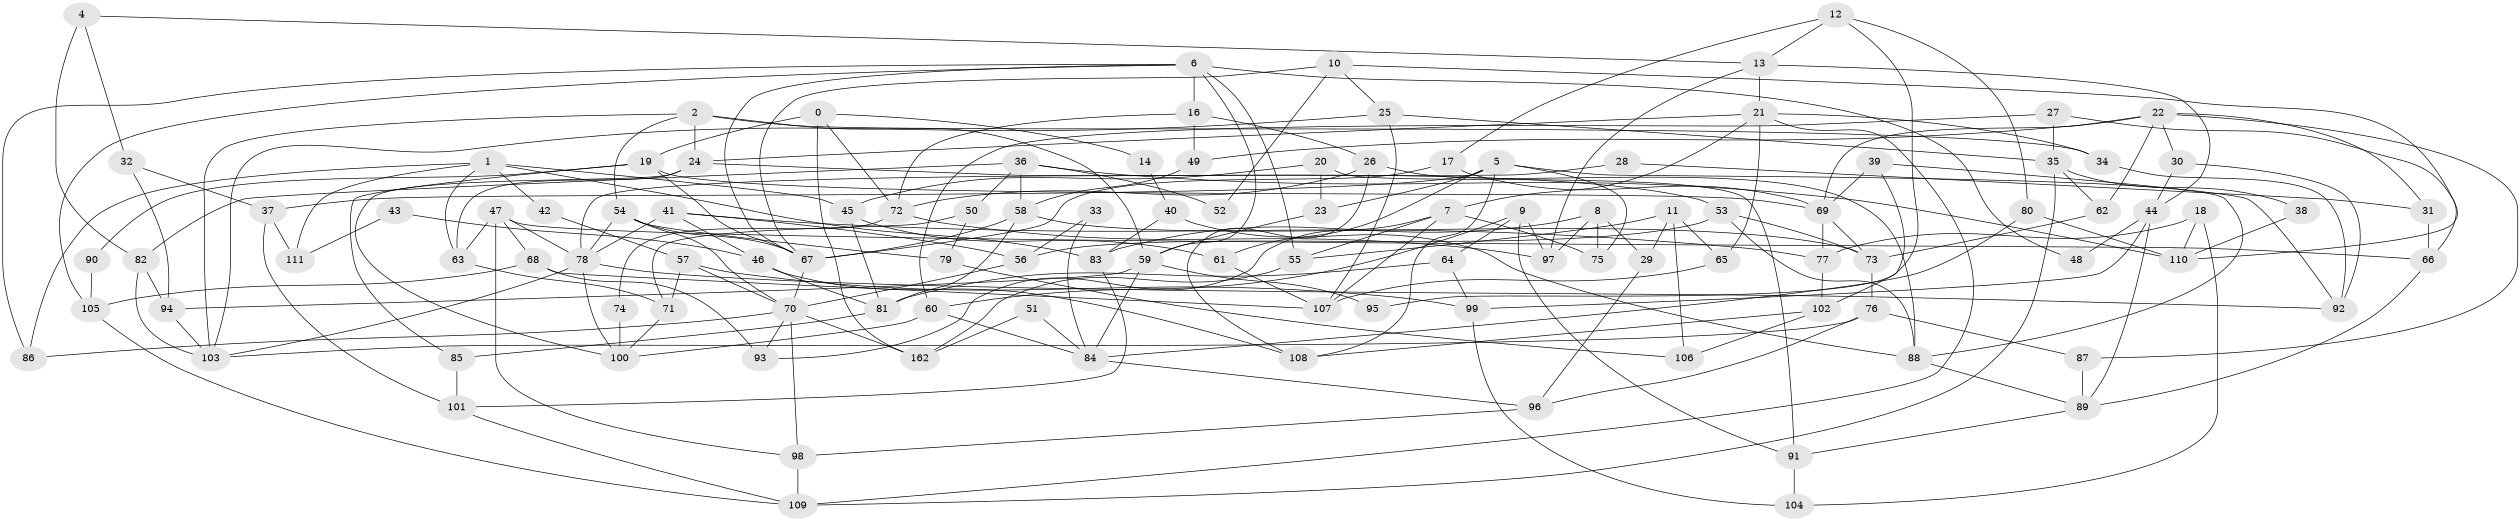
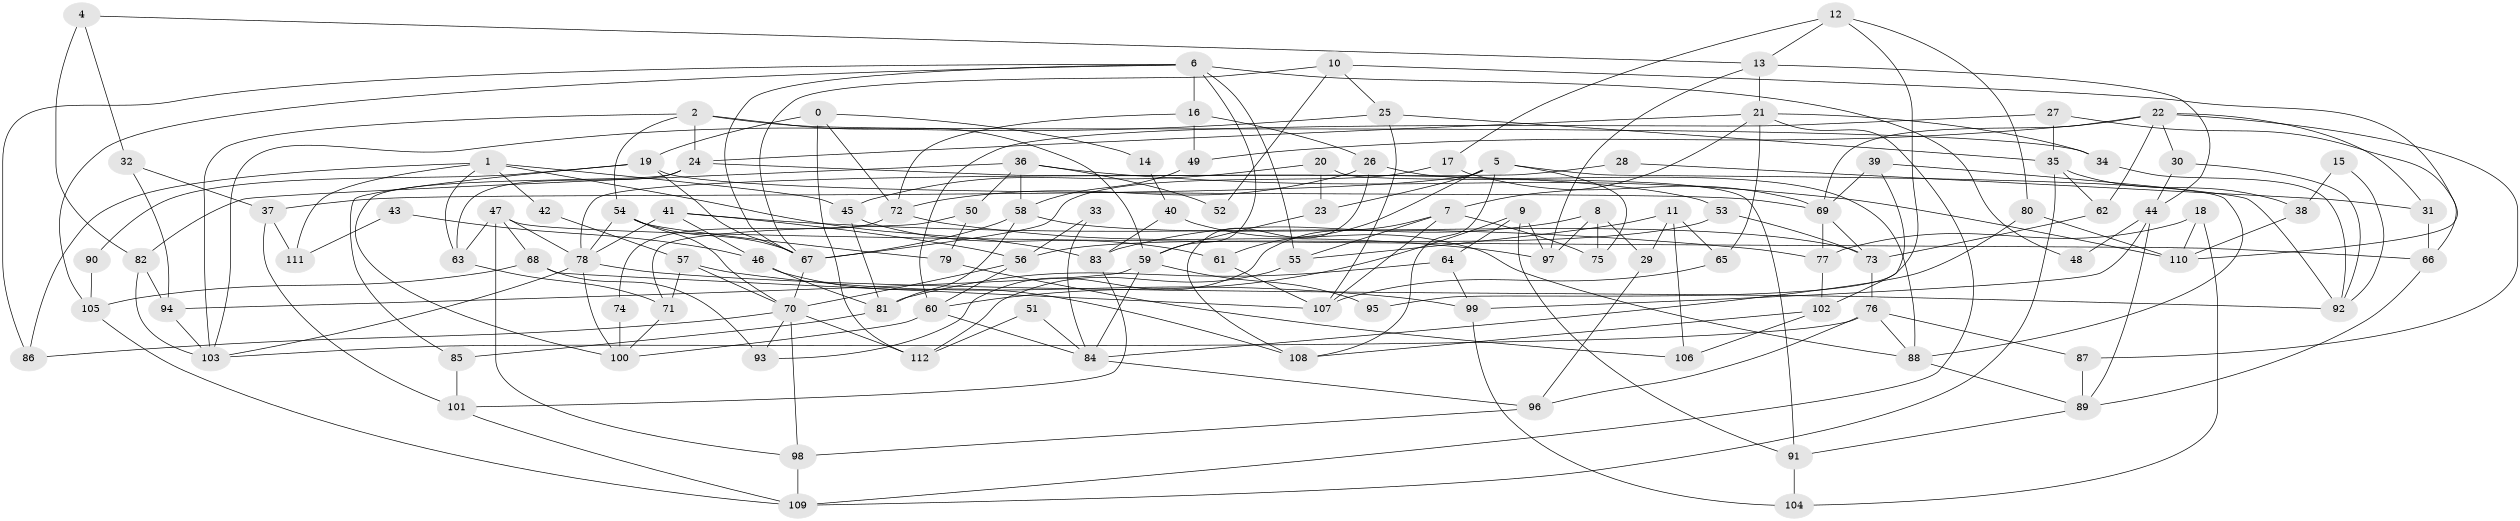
none -> (2339, 162)
(1833, 281) -> (1893, 334)
none -> (976, 285)
(920, 359) -> (920, 359)
